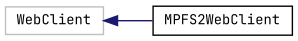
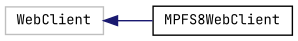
(223, 21) -> (223, 21)
